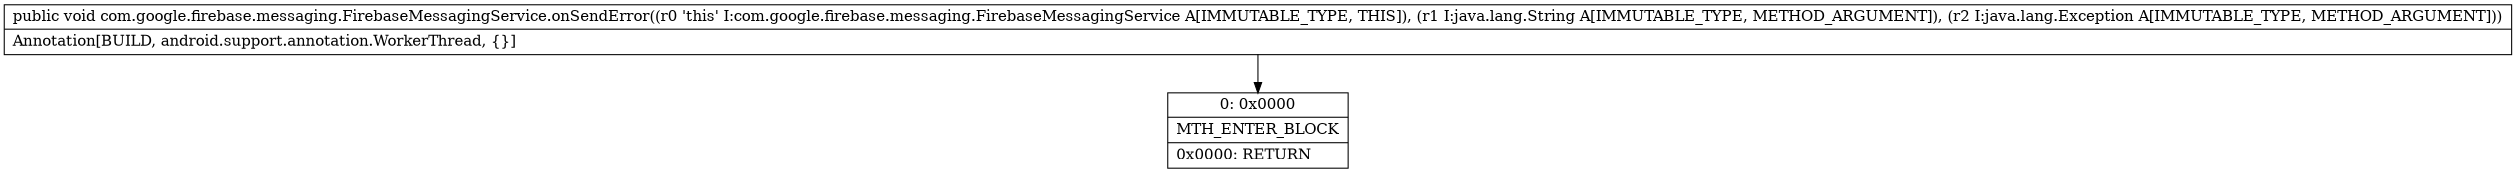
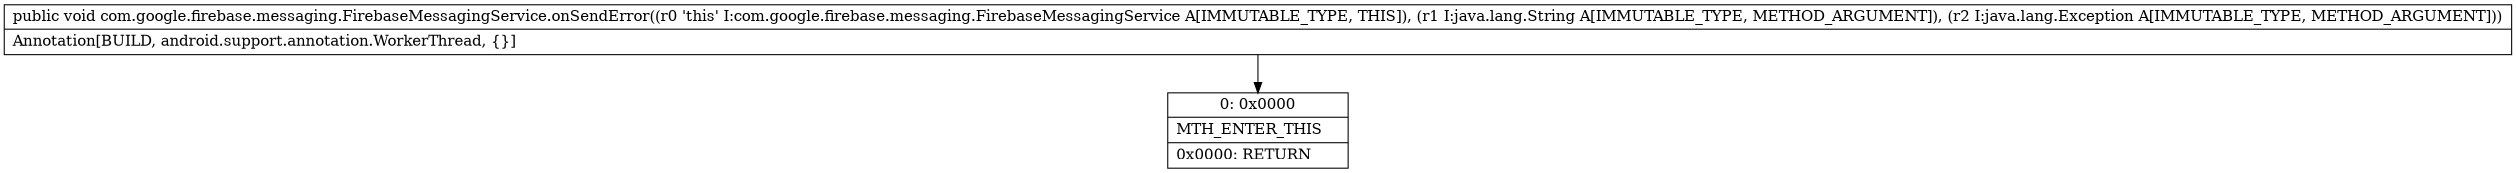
(1258, 129) -> (1249, 129)
